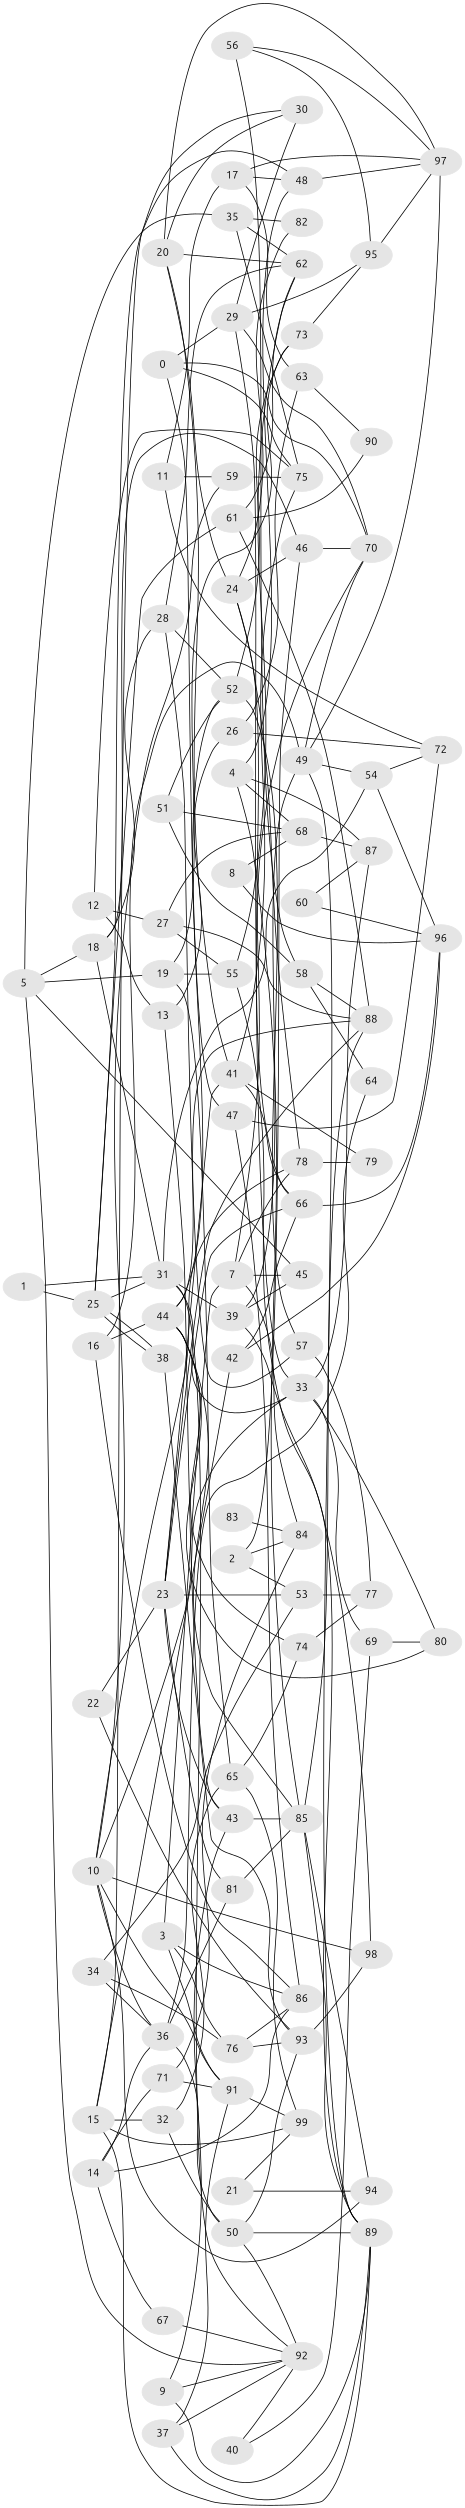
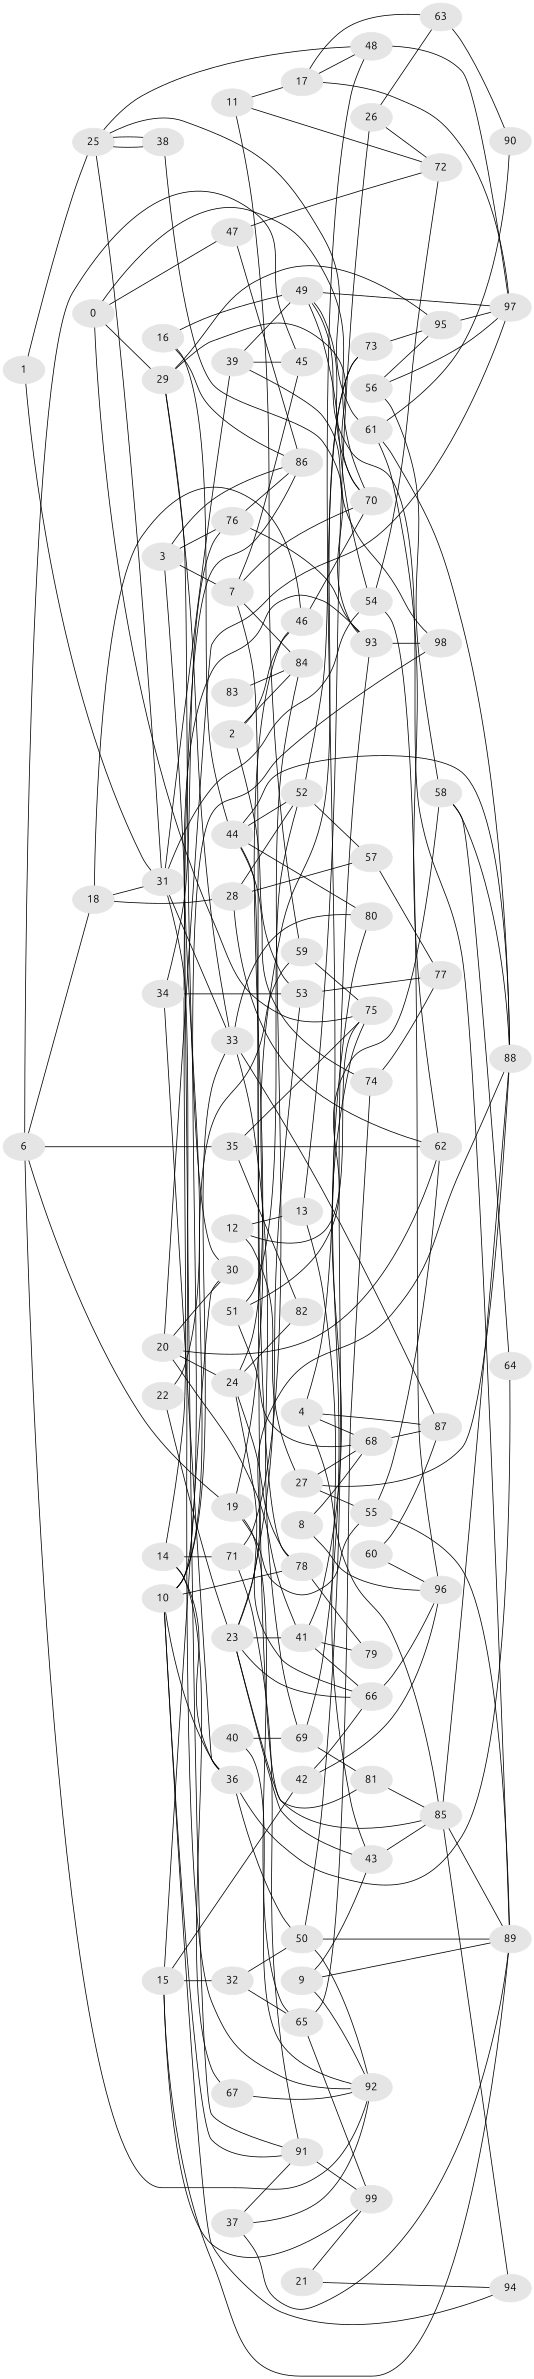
(24, 983) -> (24, 1147)
(203, 1951) -> (335, 1758)
